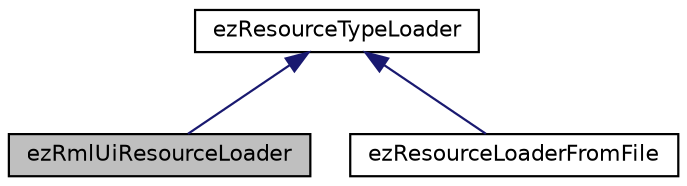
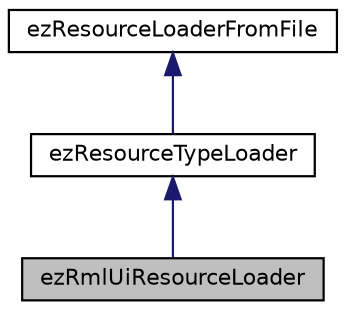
(435, 99) -> (173, 105)
